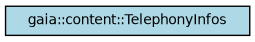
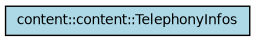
(128, 21) -> (128, 21)
